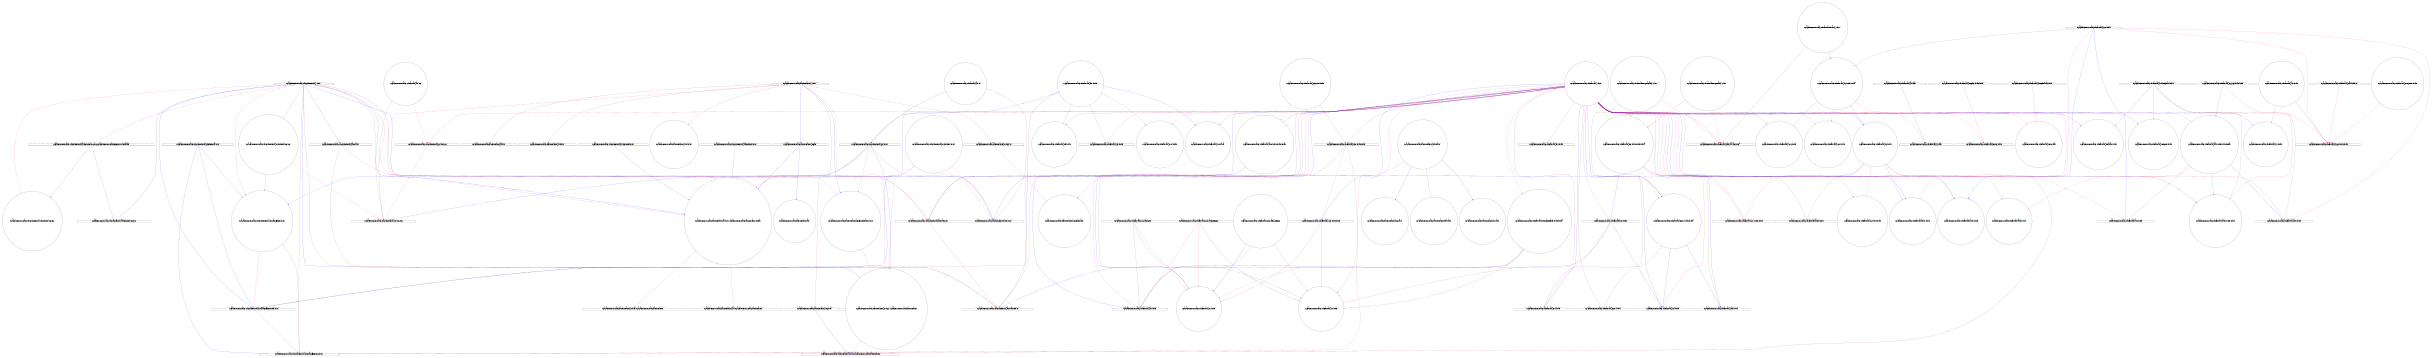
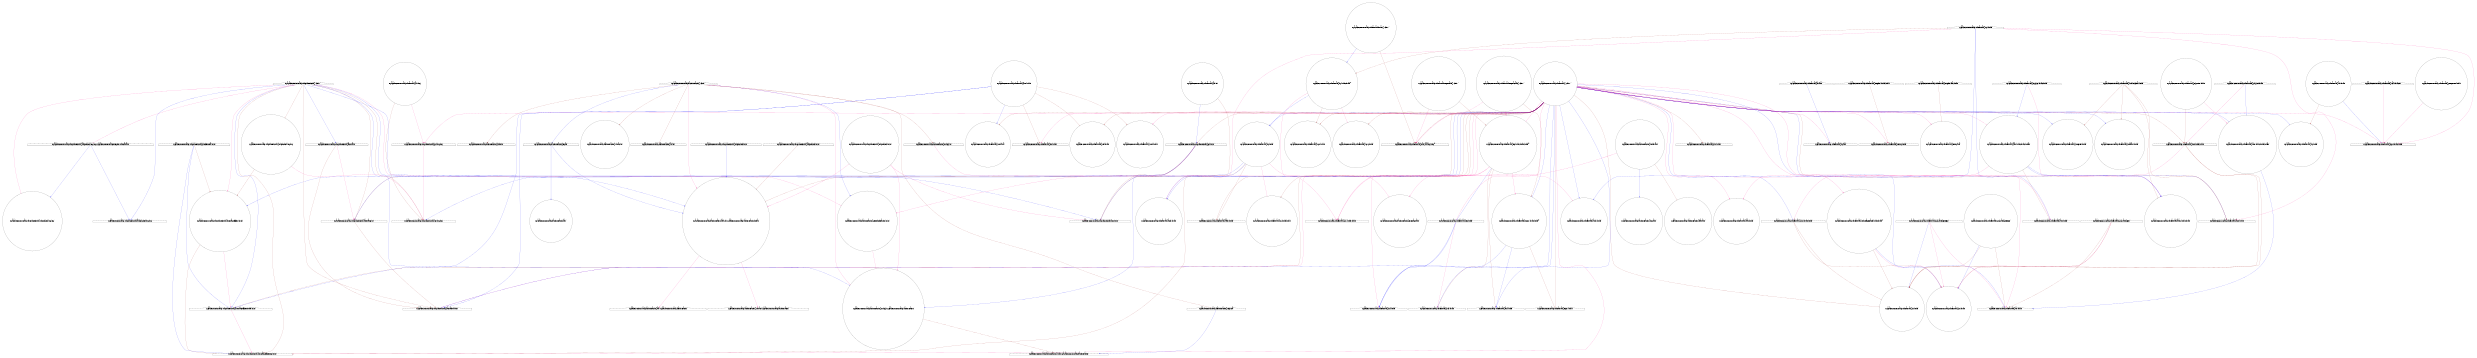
none -> (2245, 84)
(1482, 221) -> none
